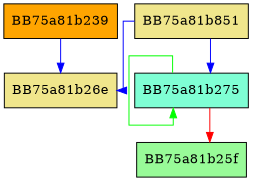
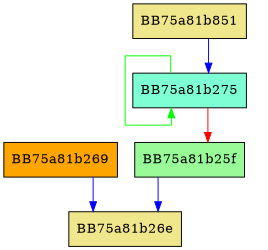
(61, 21) -> (61, 160)
(123, 50) -> (158, 189)
